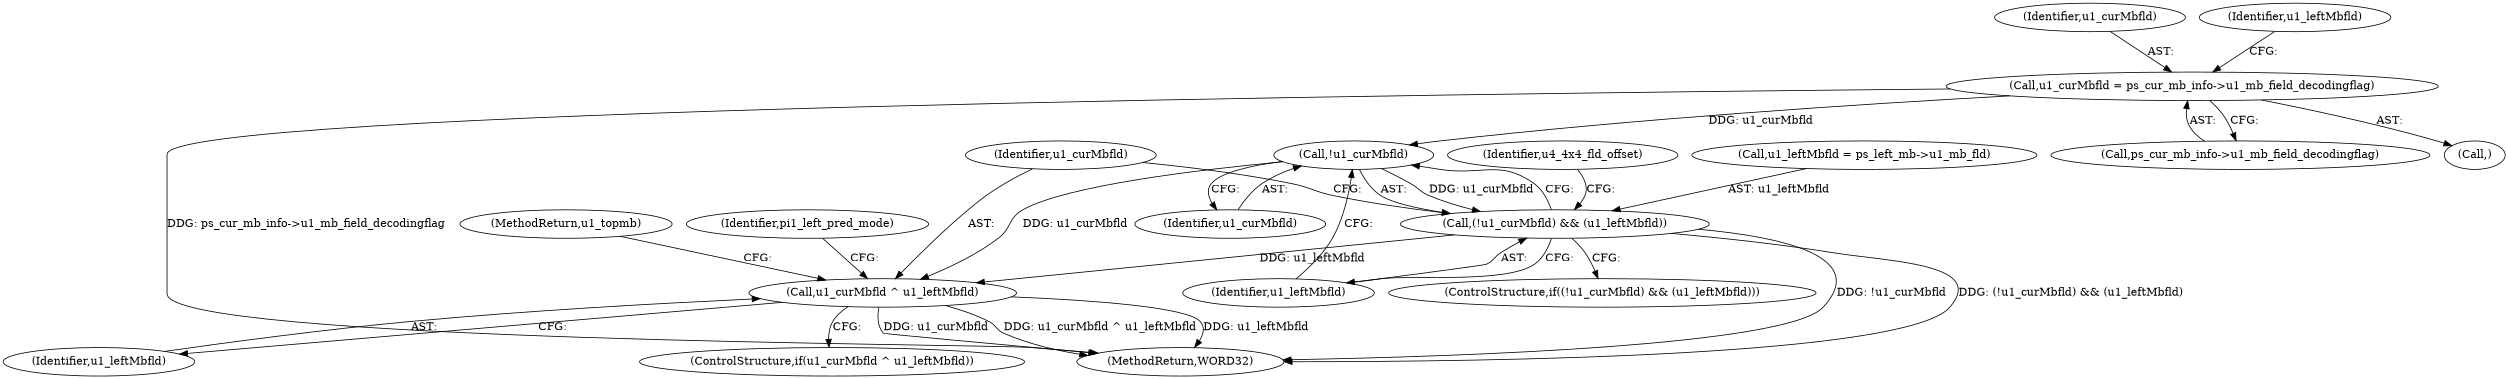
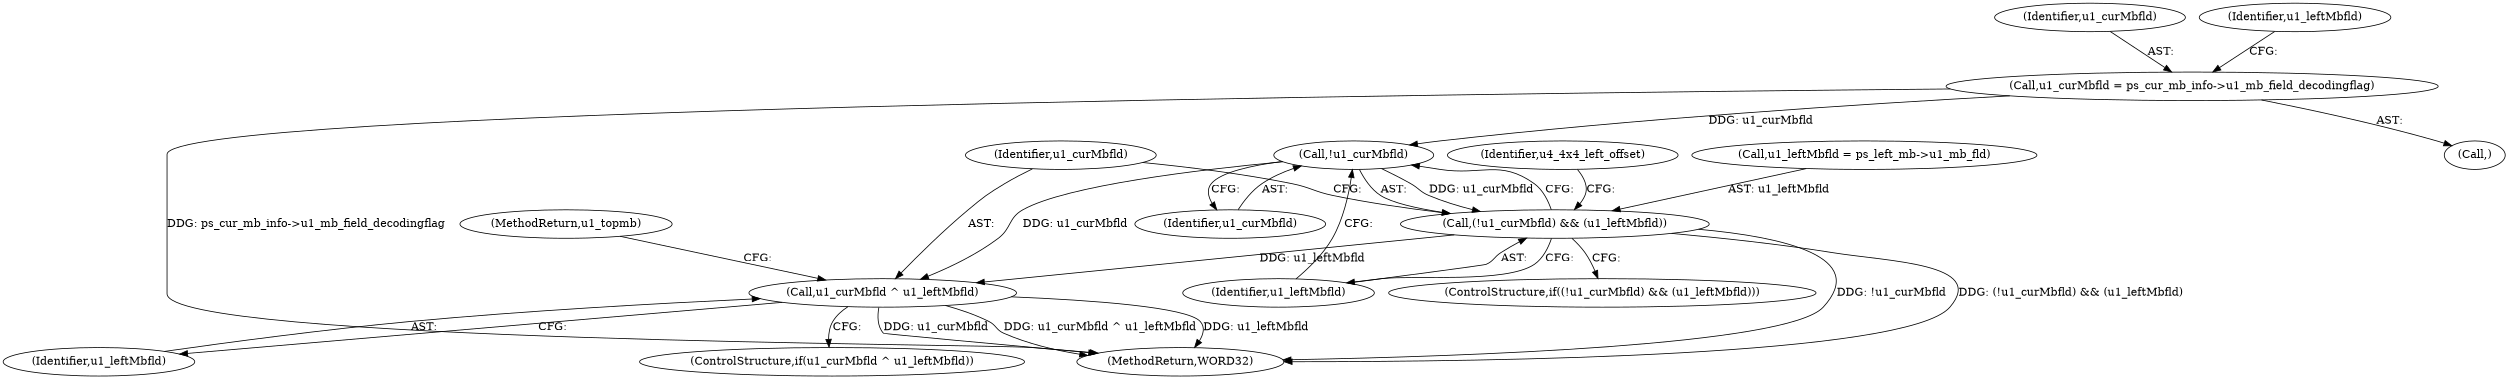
(1563, 155) -> (1563, 155)
(2240, 155) -> none
(808, 224) -> none
